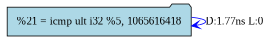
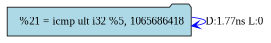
(99, 22) -> (99, 22)
